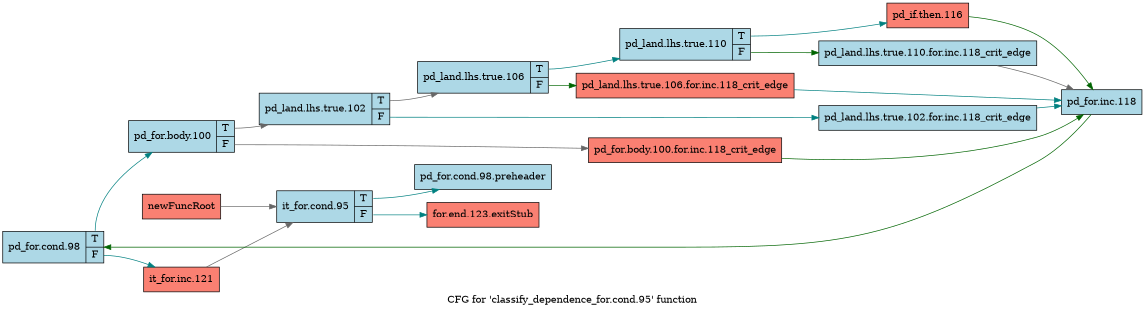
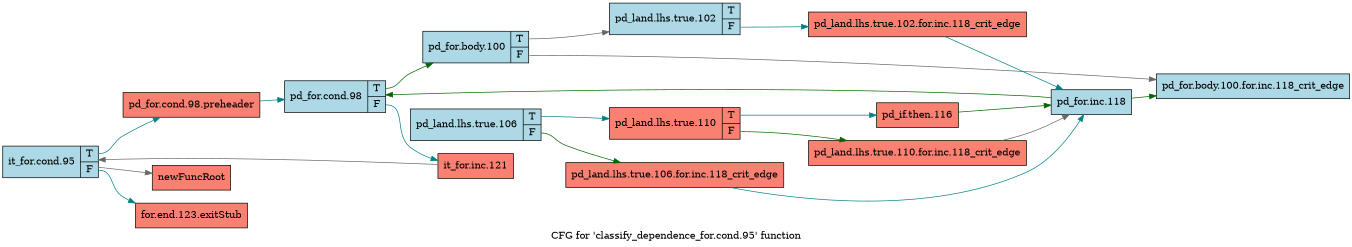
(685, 44) -> (675, 123)
(928, 53) -> (917, 153)
(411, 99) -> none
none -> (269, 100)
(928, 118) -> (917, 24)
(685, 150) -> (1253, 86)
(933, 155) -> (1141, 97)
(483, 177) -> (191, 105)
(112, 188) -> (405, 77)
(245, 207) -> (122, 170)
